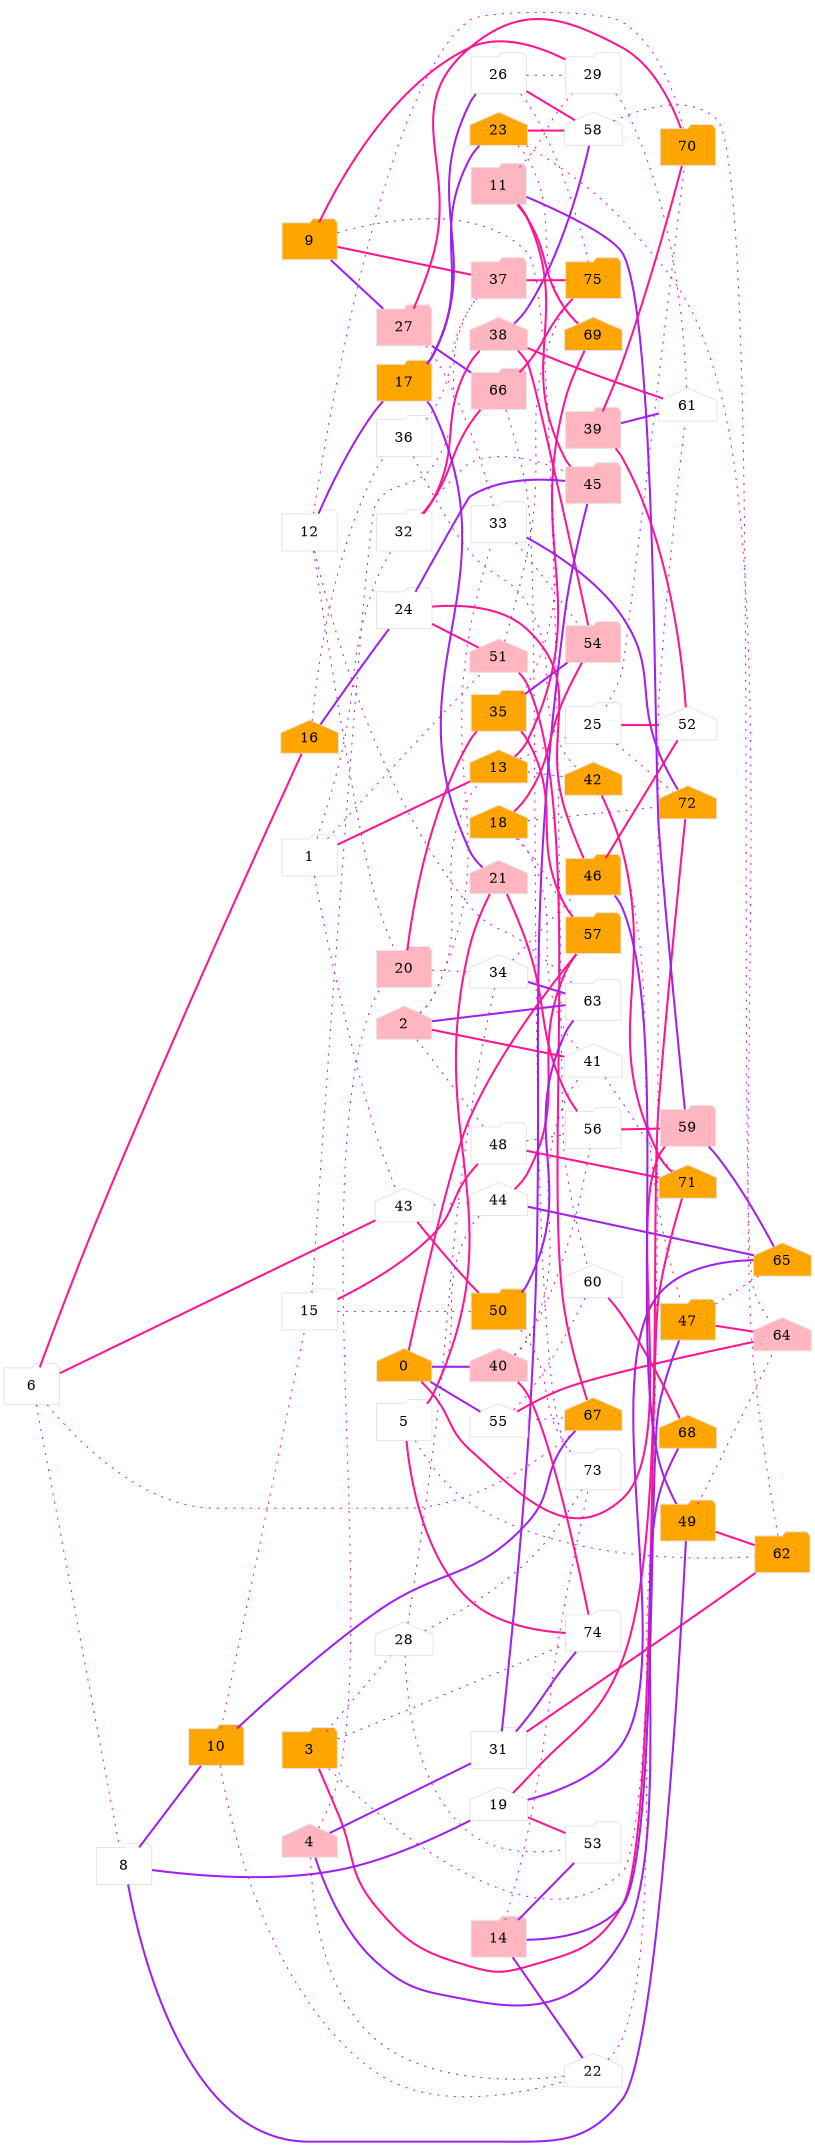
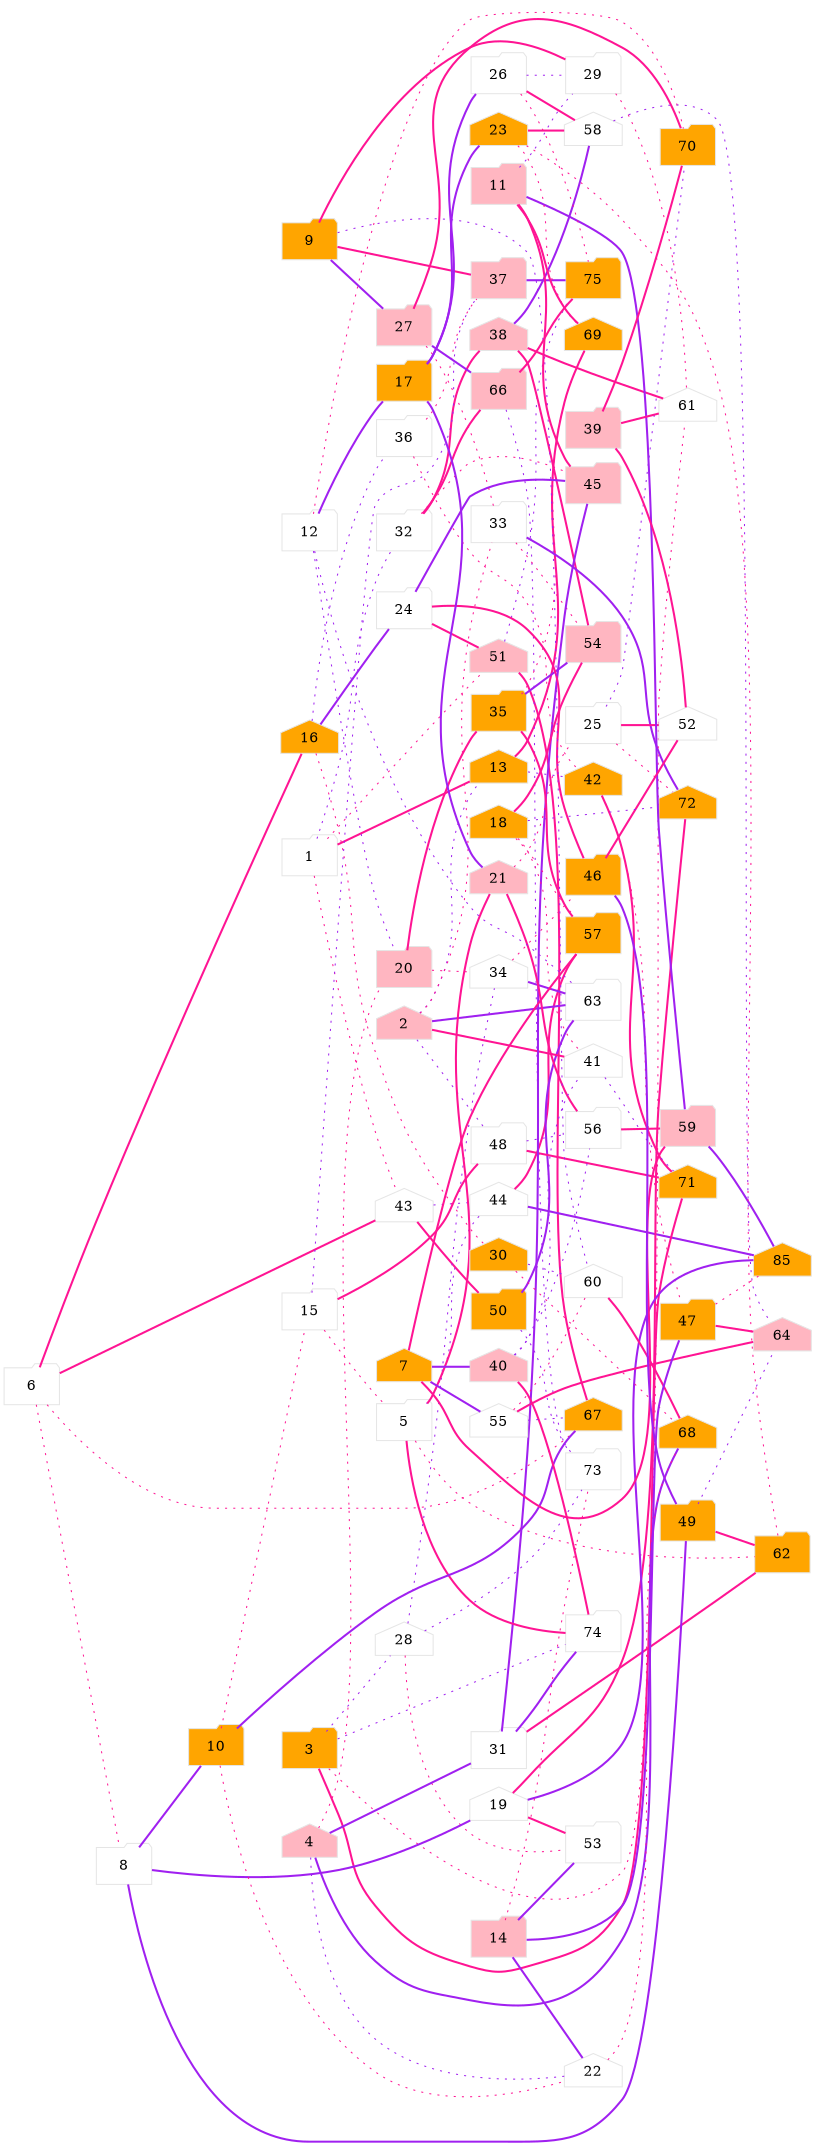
(546, 280) -> (546, 280)
(639, 419) -> (639, 419)
(543, 748) -> (545, 807)
none -> (499, 1256)
(782, 1261) -> (782, 1261)
(404, 1311) -> (353, 1368)
(404, 1367) -> (404, 1367)
